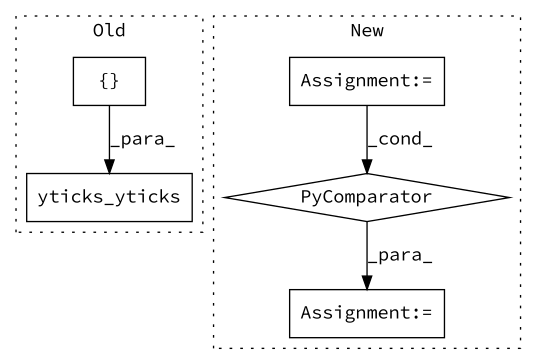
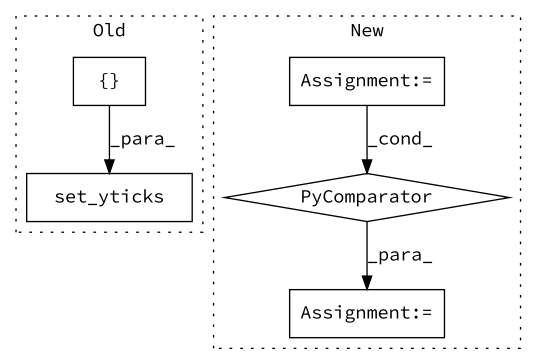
(109, 198) -> (109, 198)
